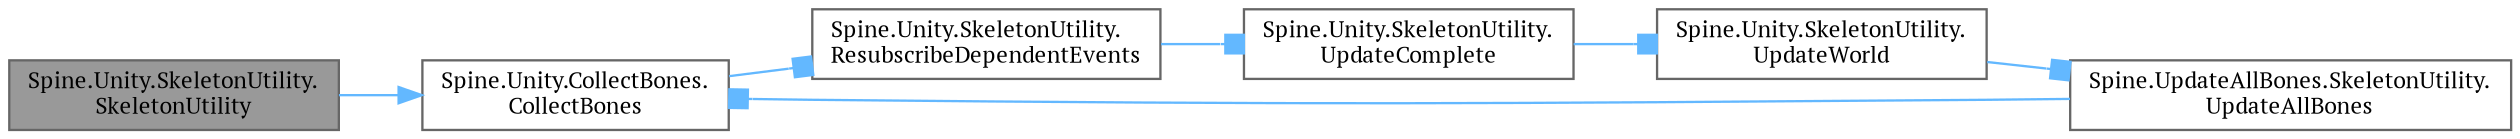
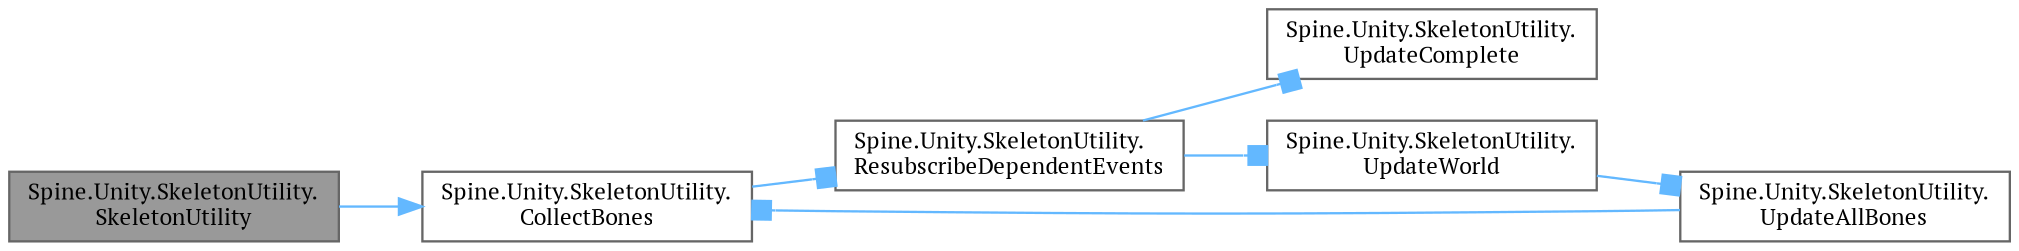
(1604, 44) -> (1214, 155)
(576, 95) -> (587, 207)
(2291, 95) -> (1845, 207)
